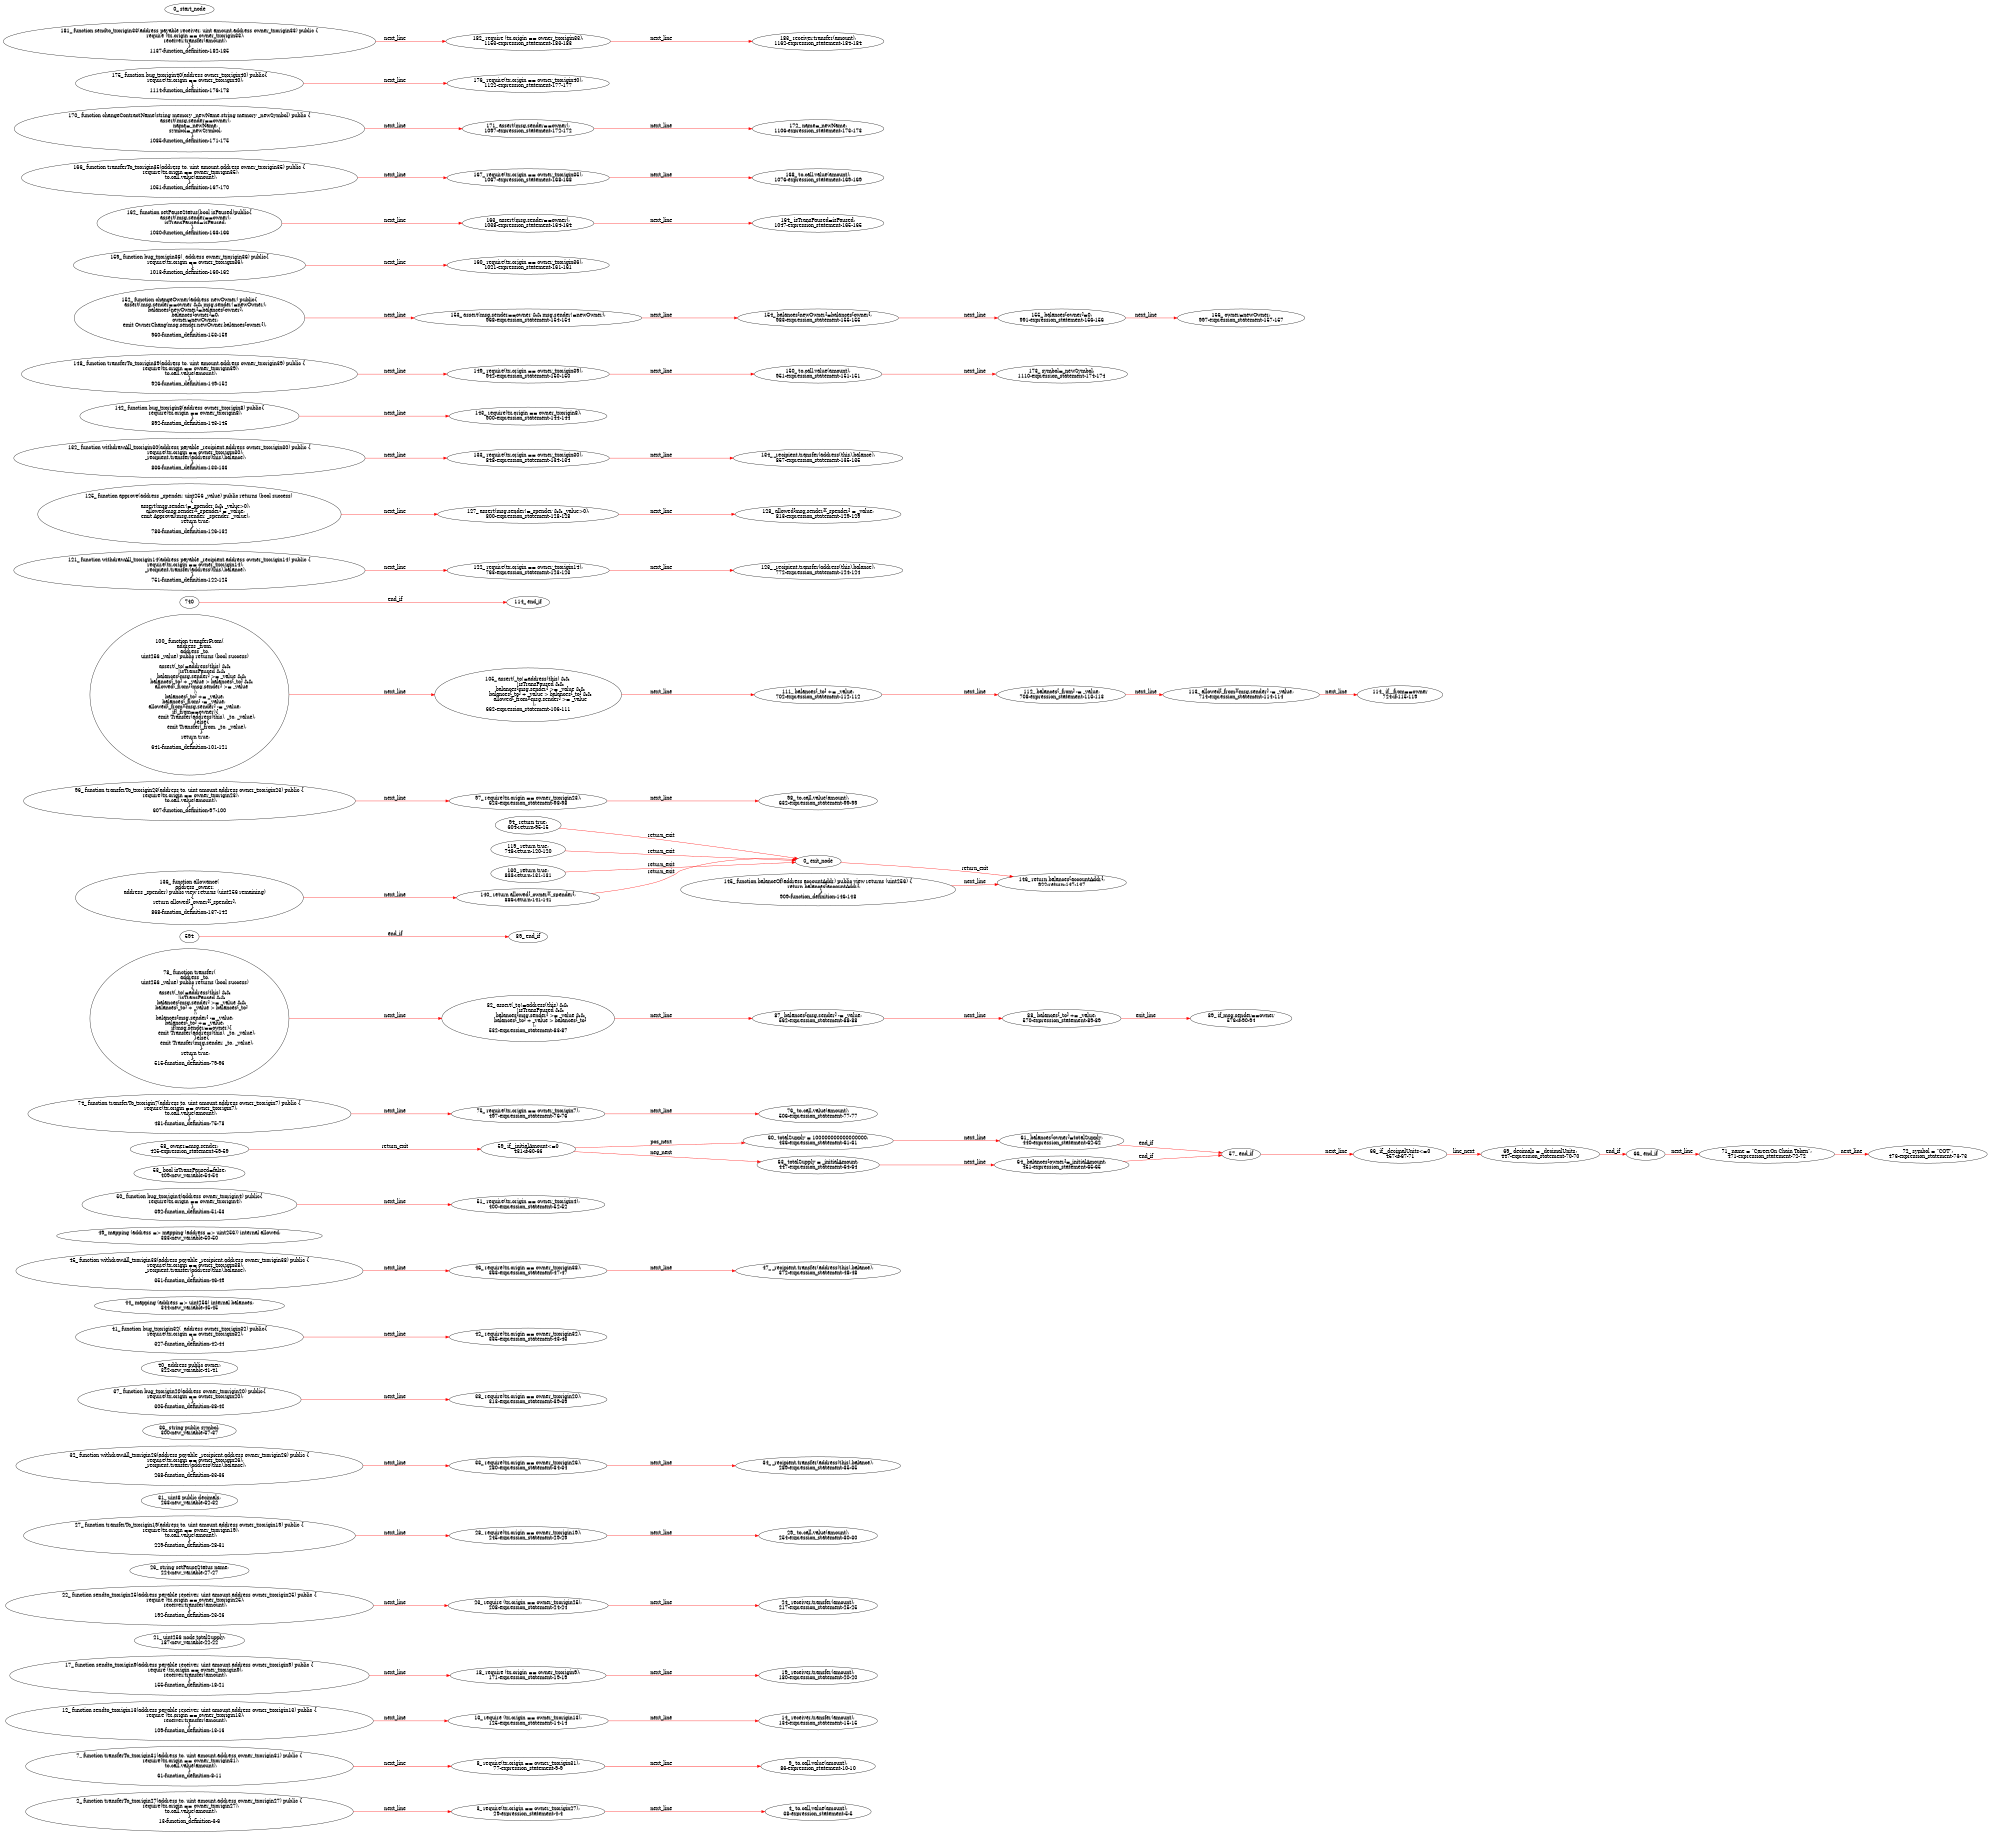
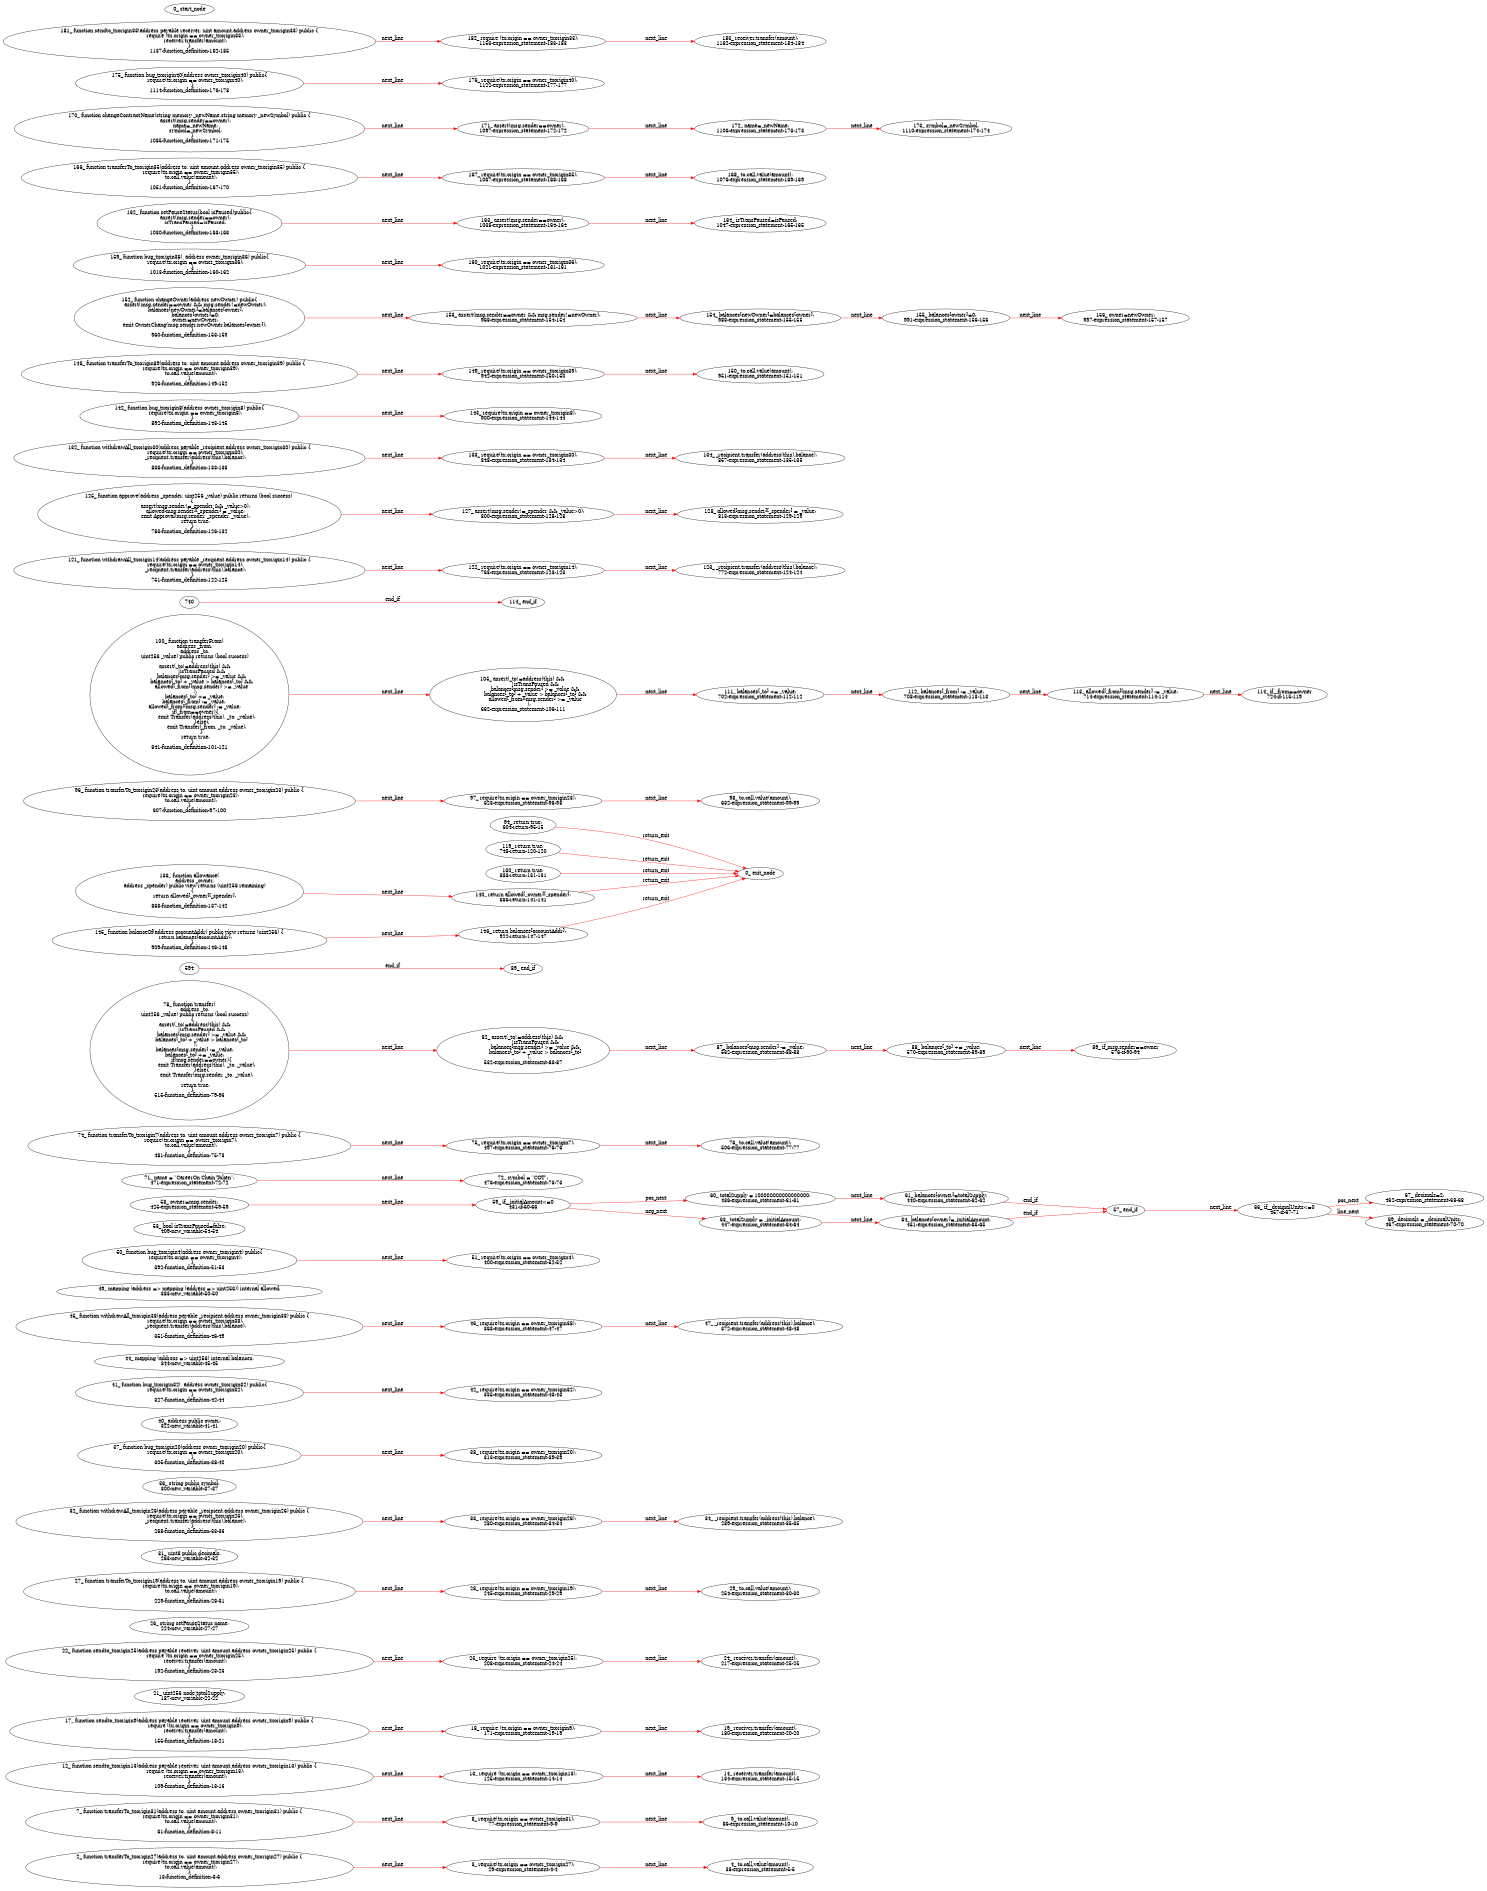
(937, 374) -> (851, 129)
(925, 868) -> (652, 906)
(1146, 1016) -> (1030, 1048)
(395, 1147) -> (393, 1202)
(1540, 1154) -> (1425, 1222)
(1646, 1154) -> none
none -> (1425, 1198)
